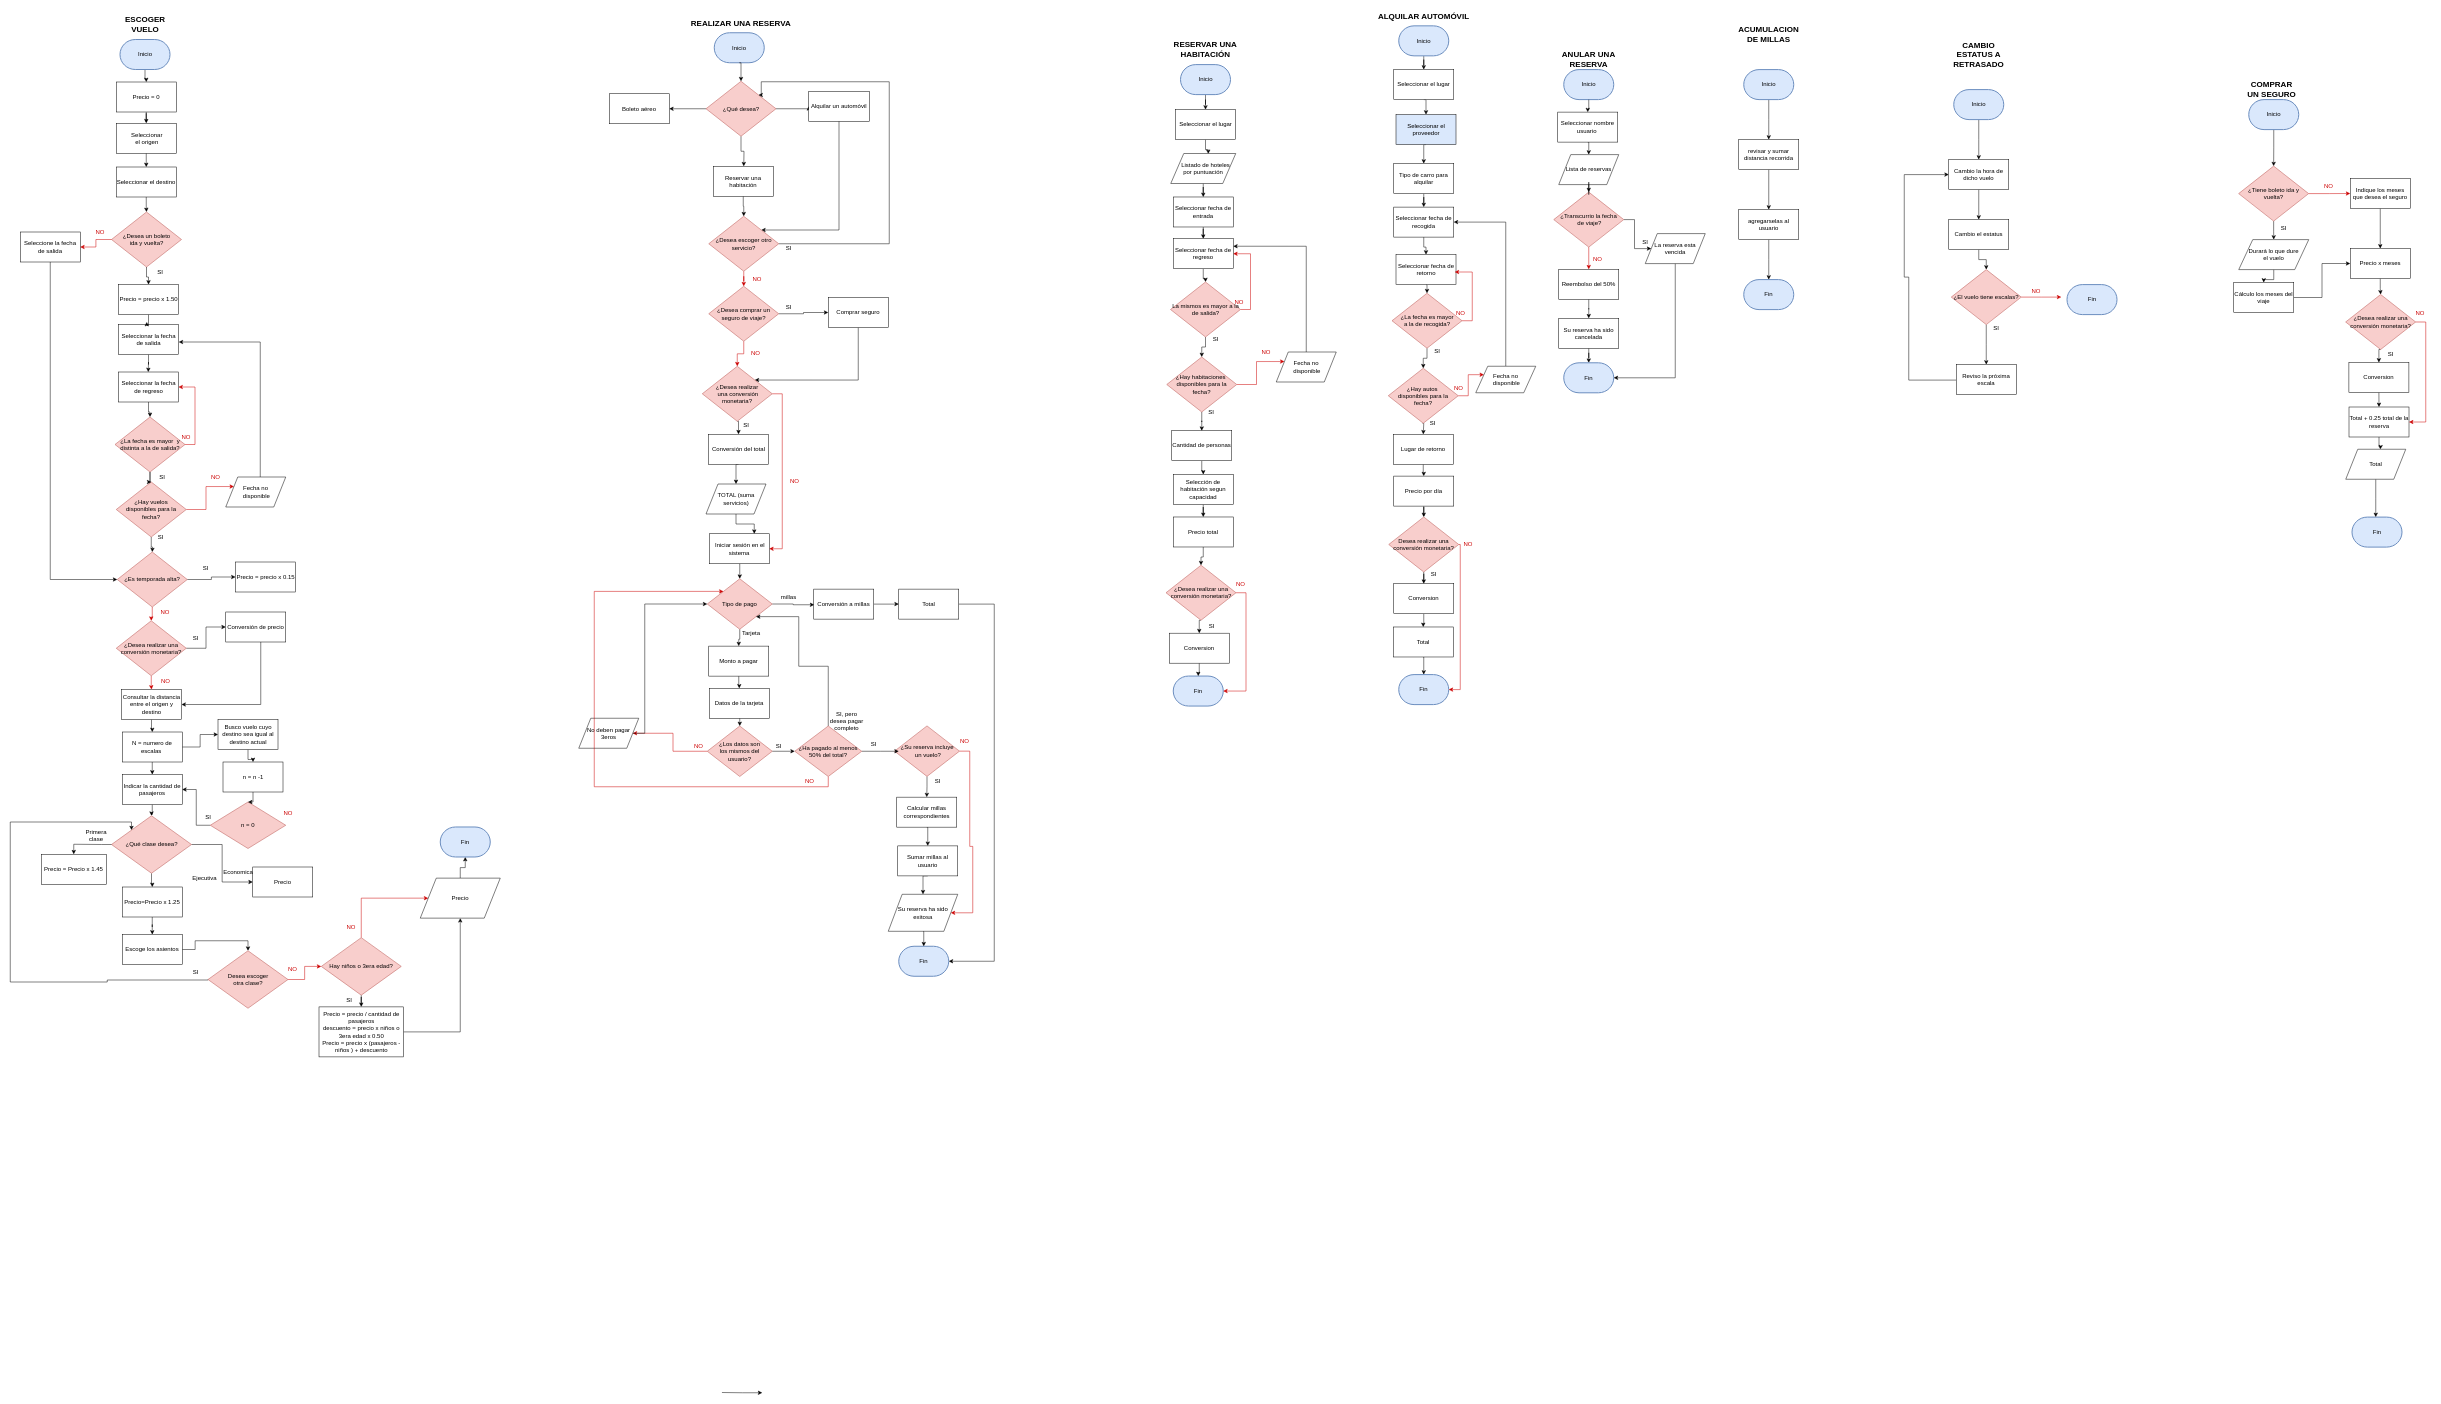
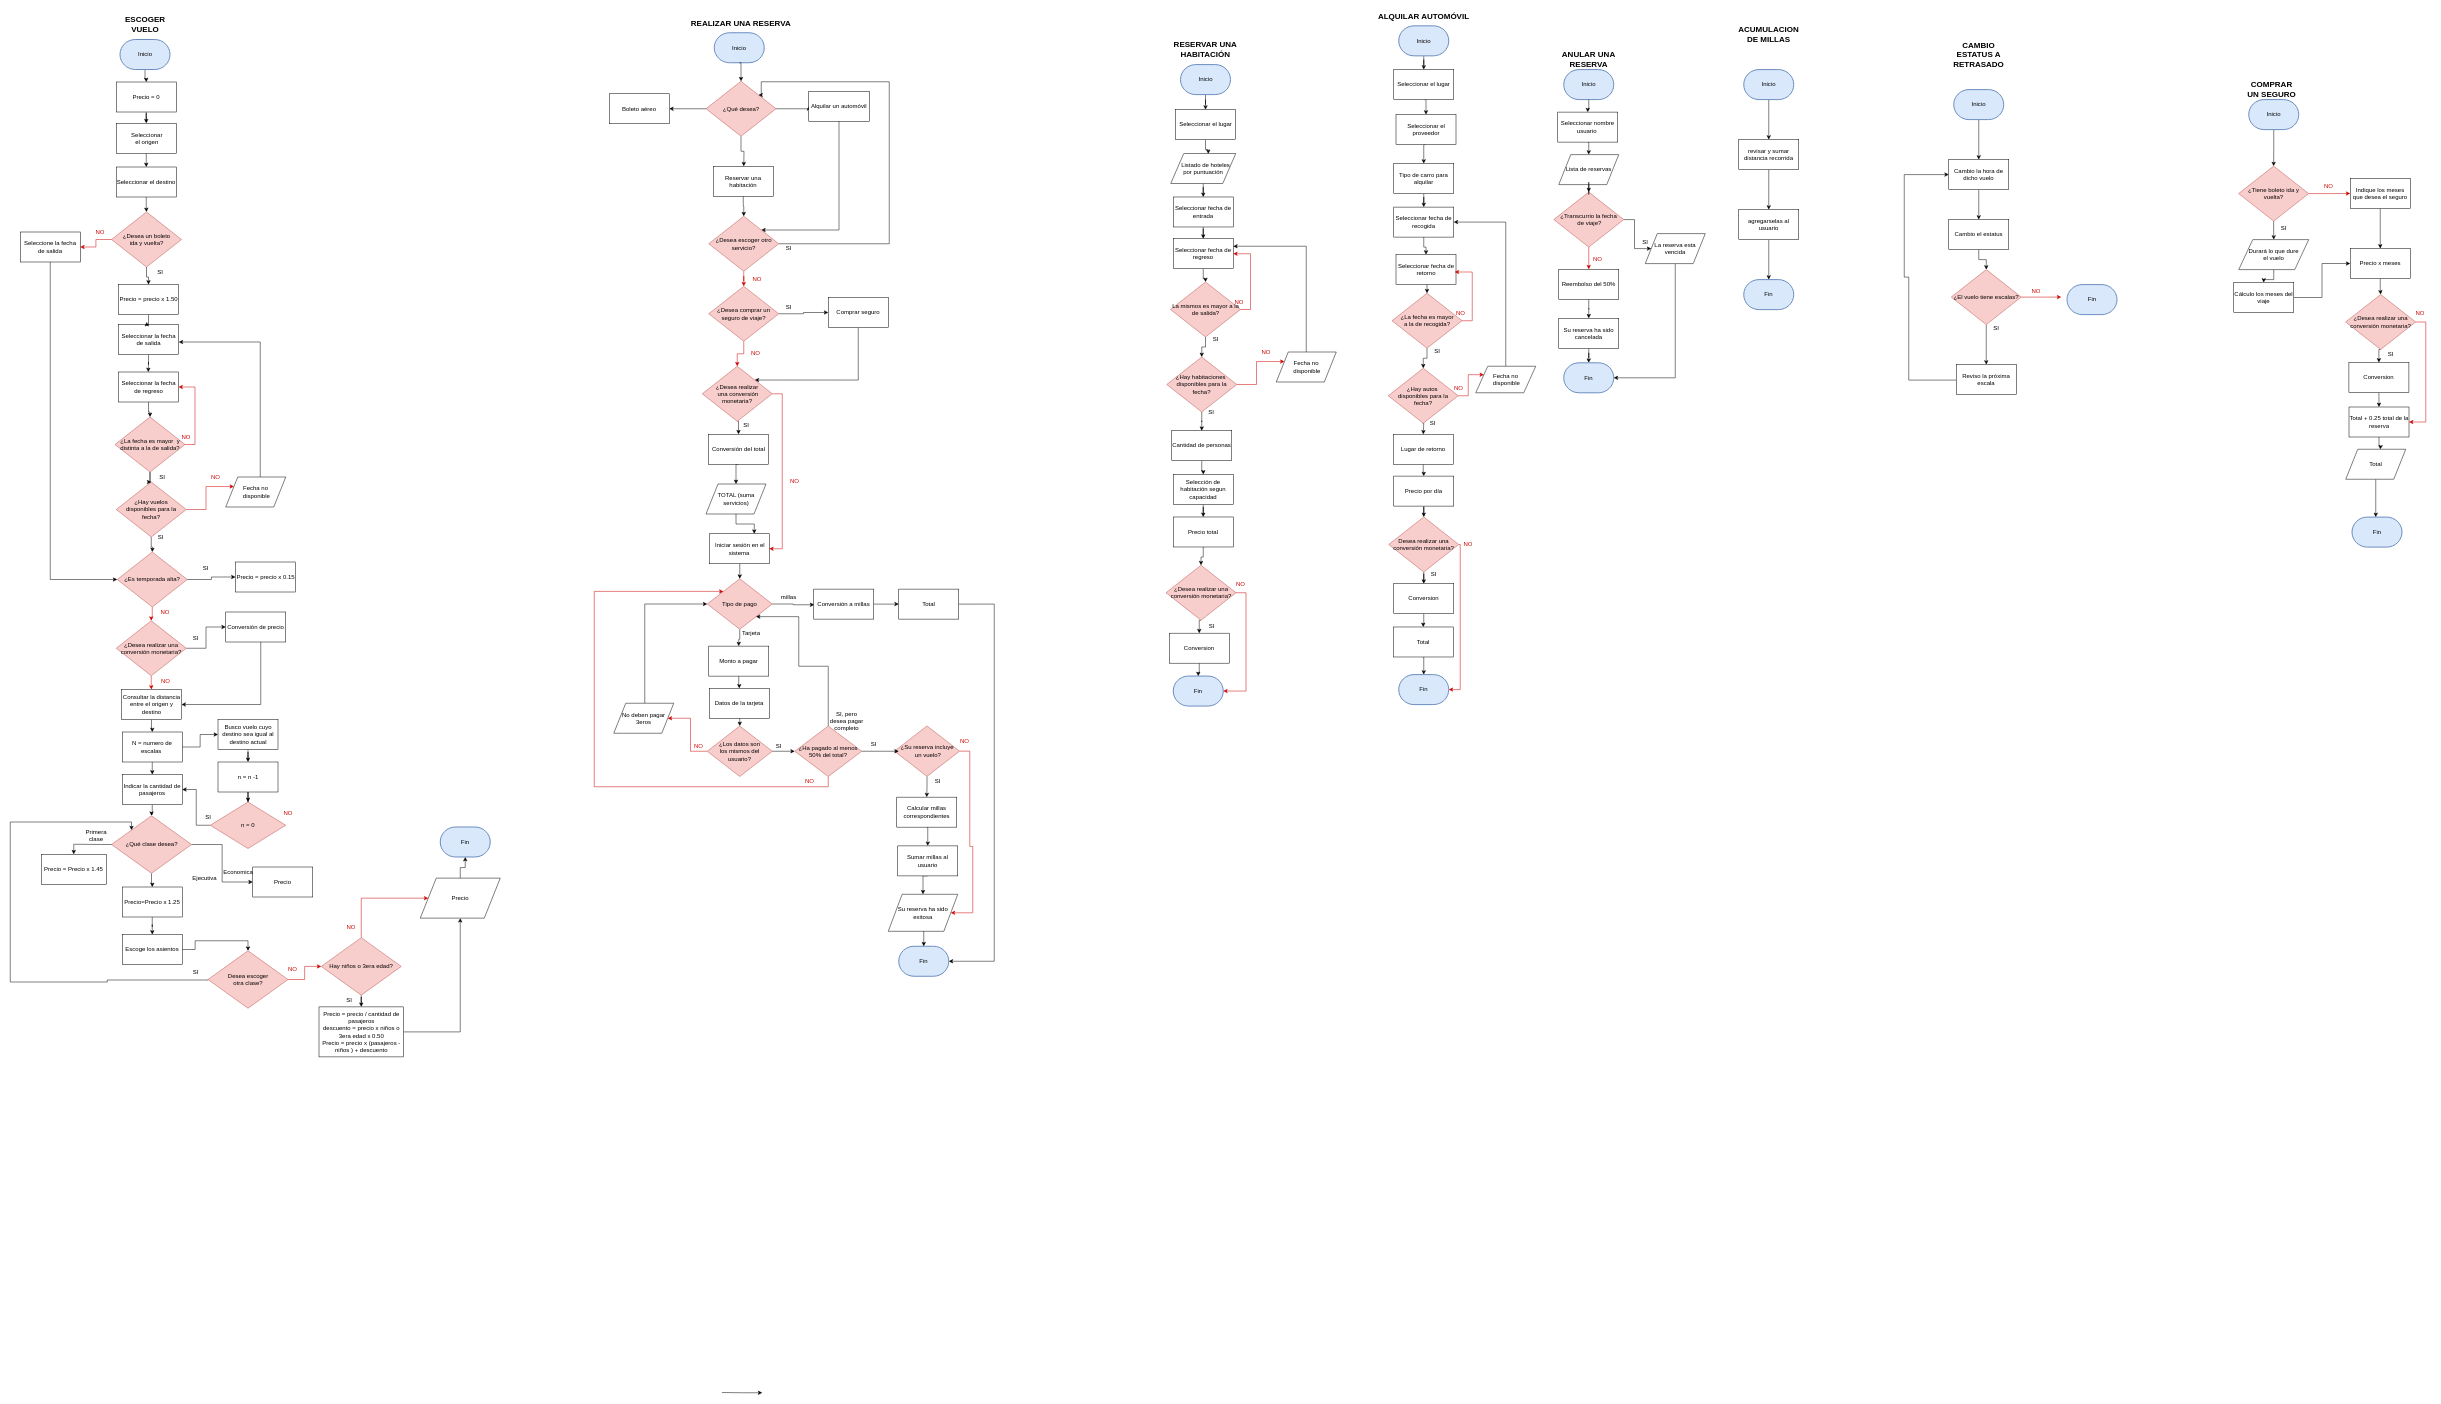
(1426, 129) -> (1426, 129)
(609, 733) -> (644, 718)
(253, 777) -> (248, 777)
